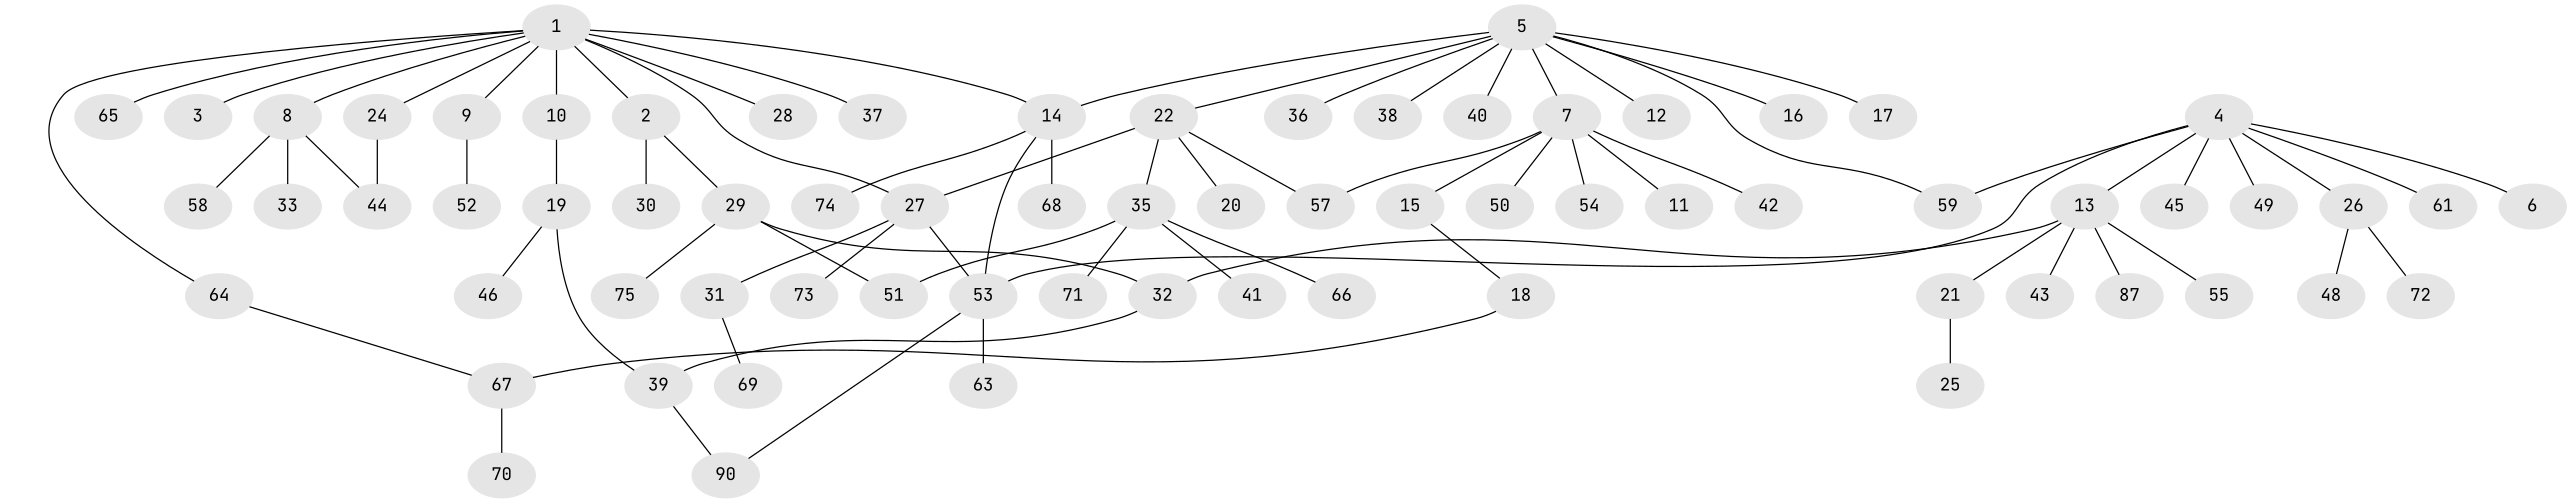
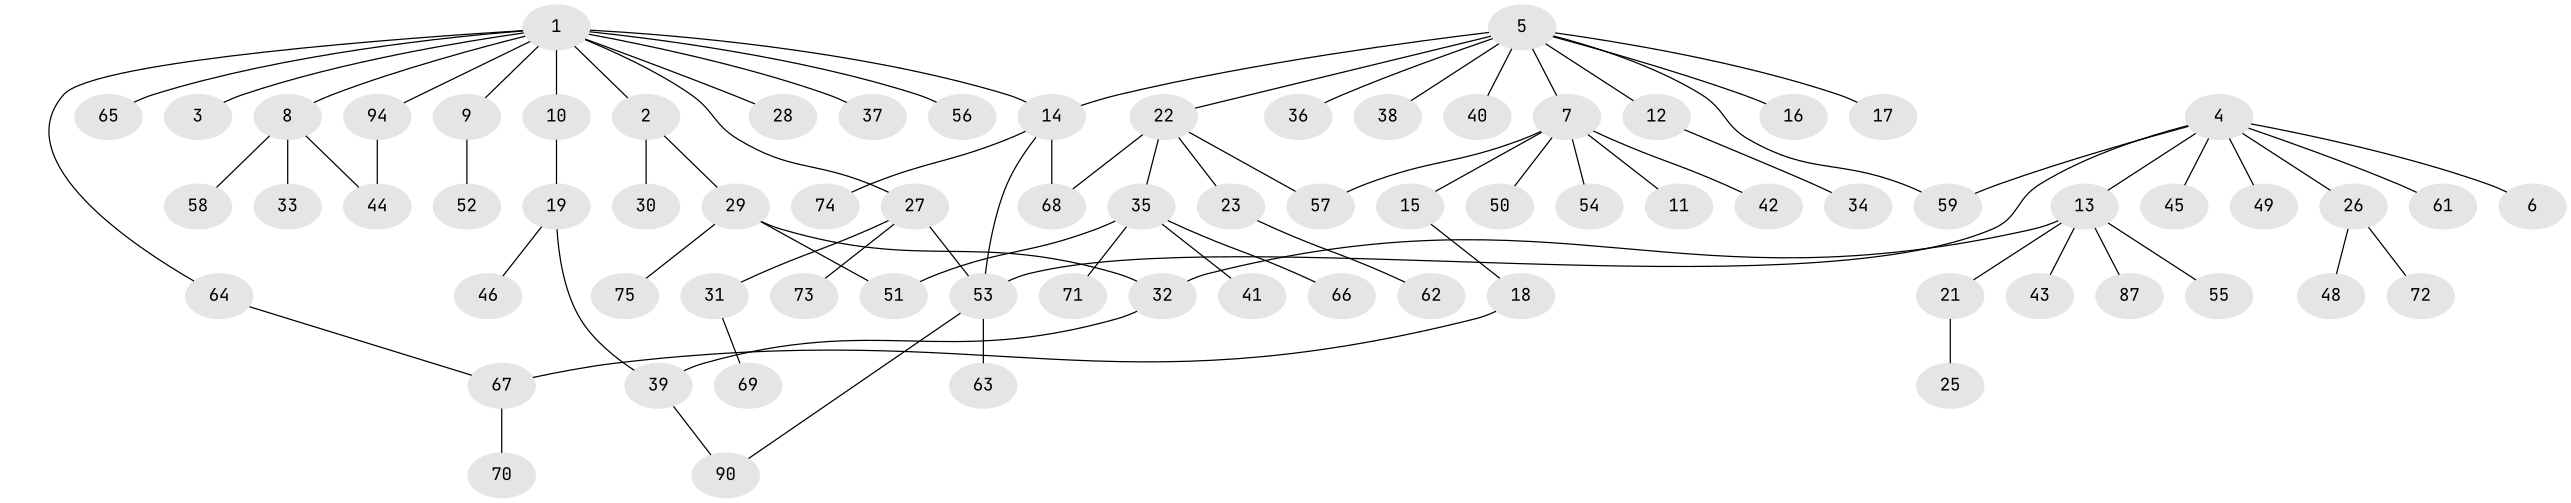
(377, 117) -> (377, 117)
none -> (962, 117)
(1039, 162) -> (1108, 162)
(1231, 207) -> (1231, 207)
none -> (1858, 207)
none -> (1431, 296)
